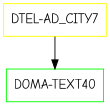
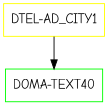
(55, 20) -> (54, 20)
